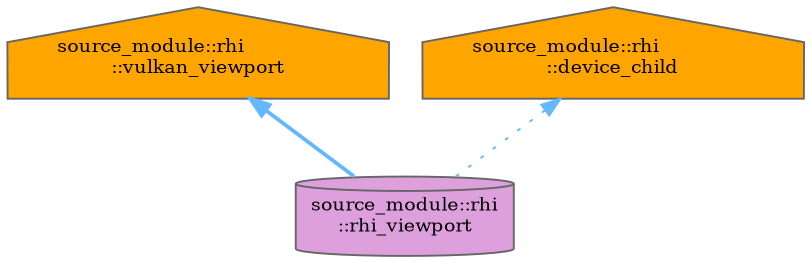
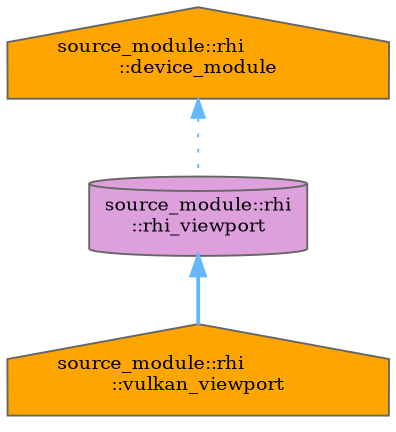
(613, 58) -> (198, 58)
(310, 143) -> (198, 300)
